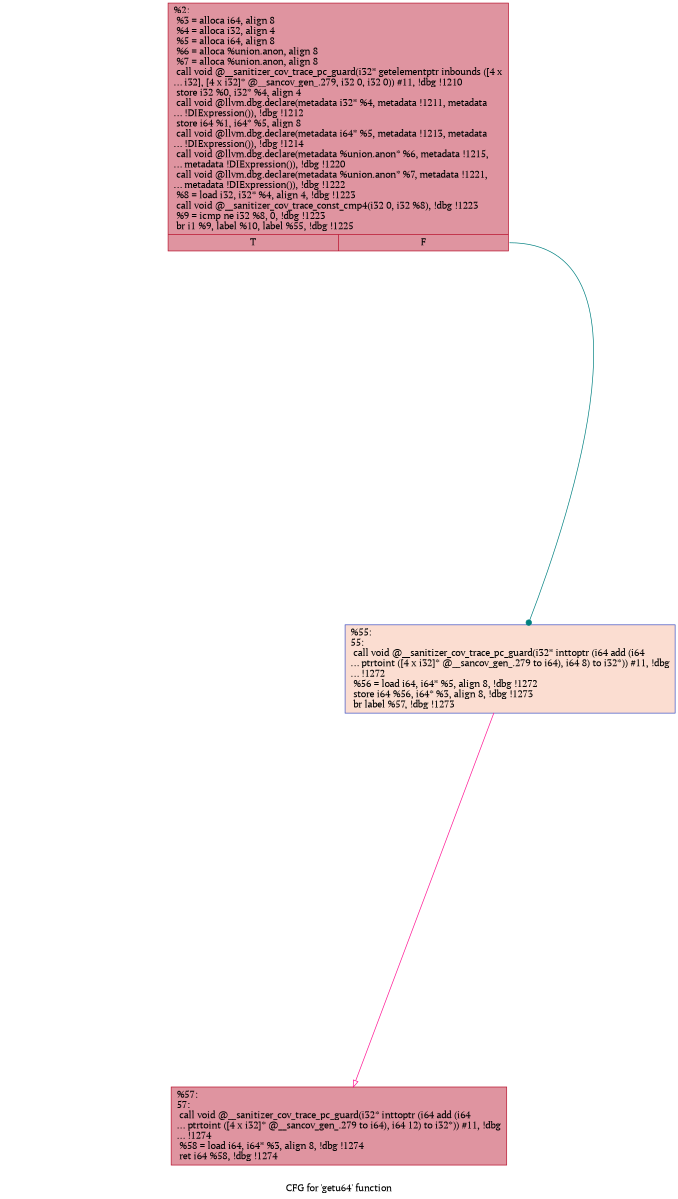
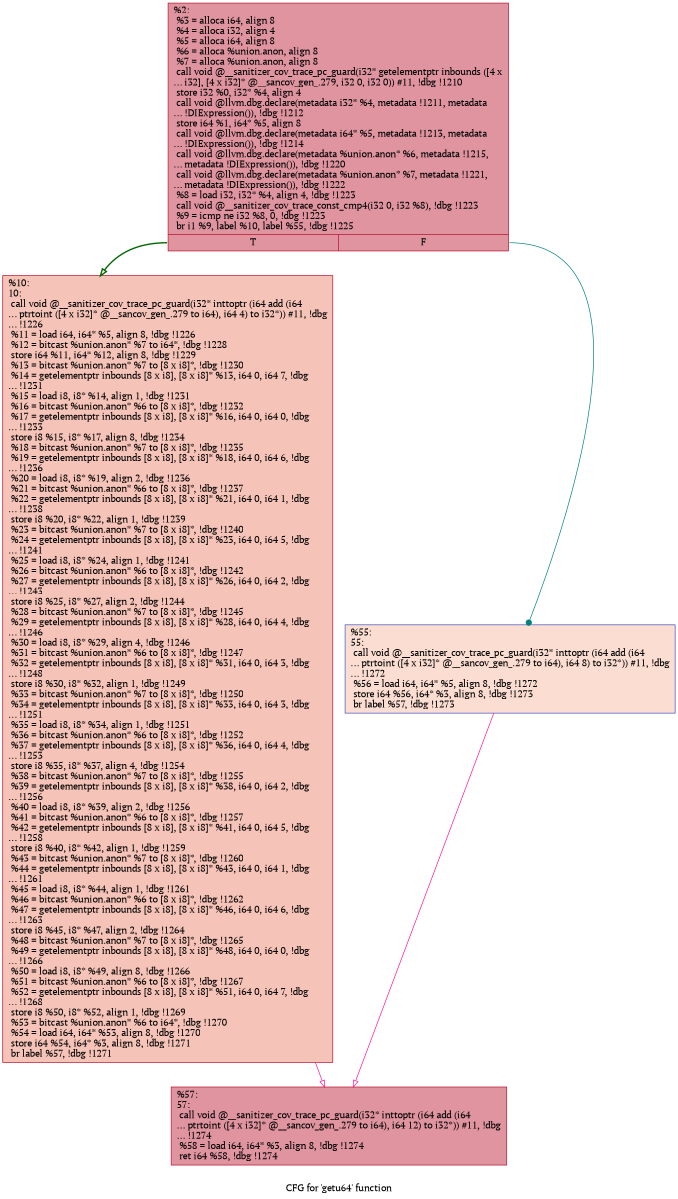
none -> (168, 669)
